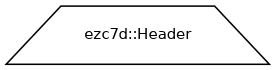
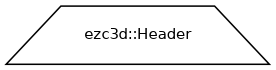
(138, 35) -> (138, 35)
